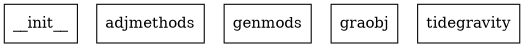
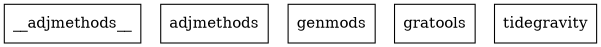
(41, 24) -> (73, 24)
(364, 24) -> none
none -> (435, 24)
